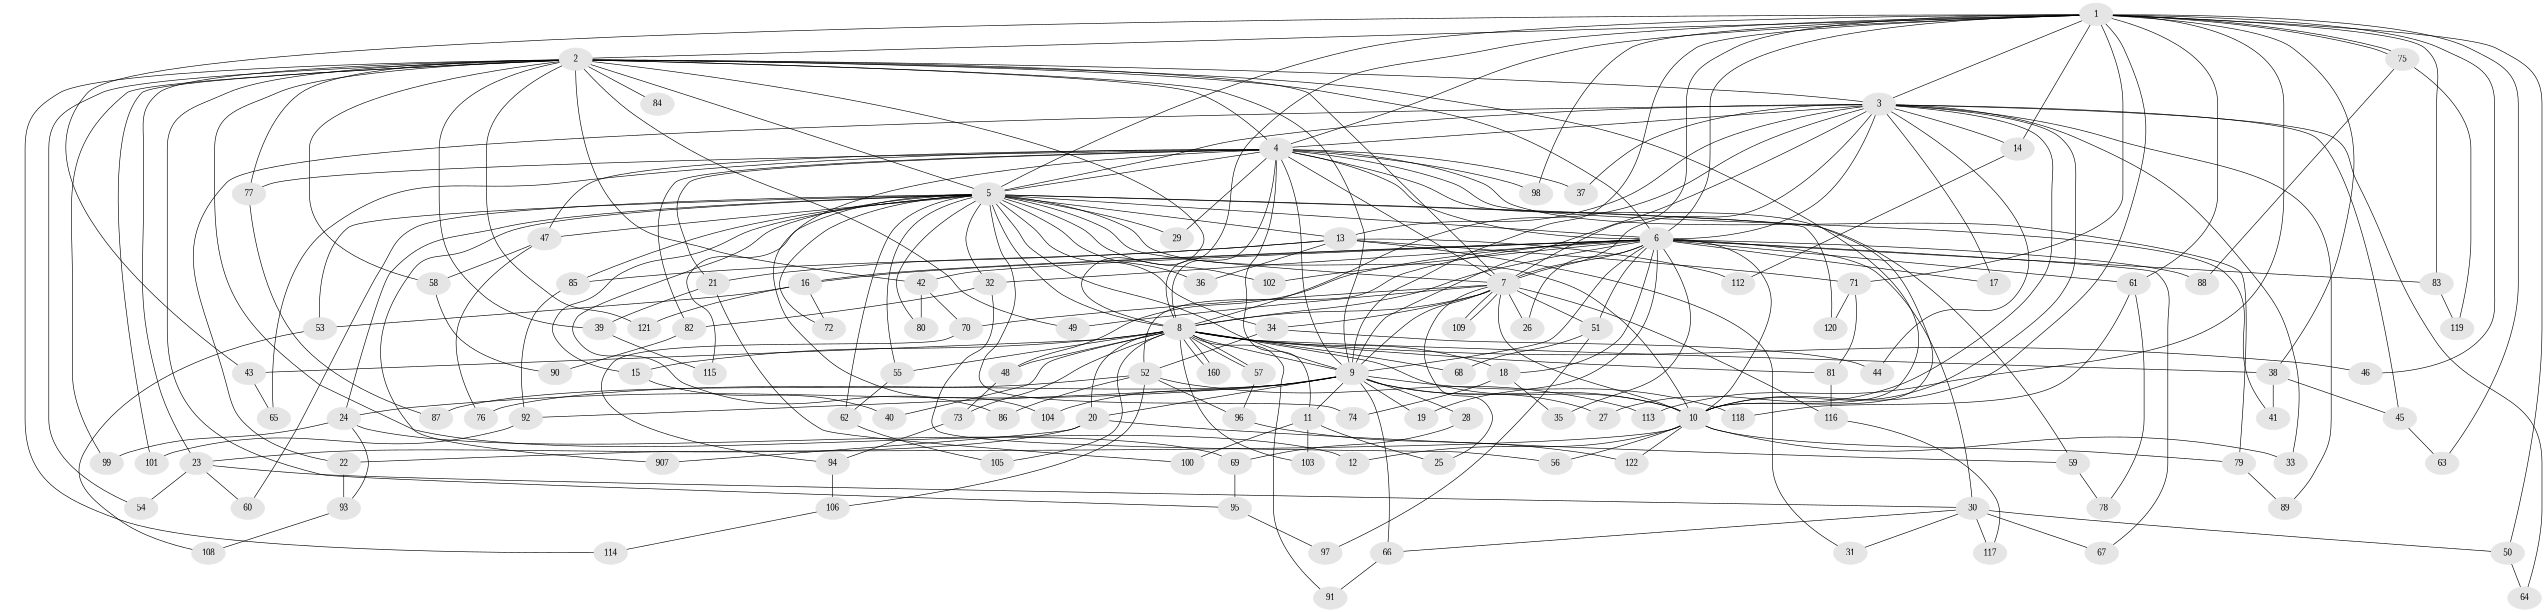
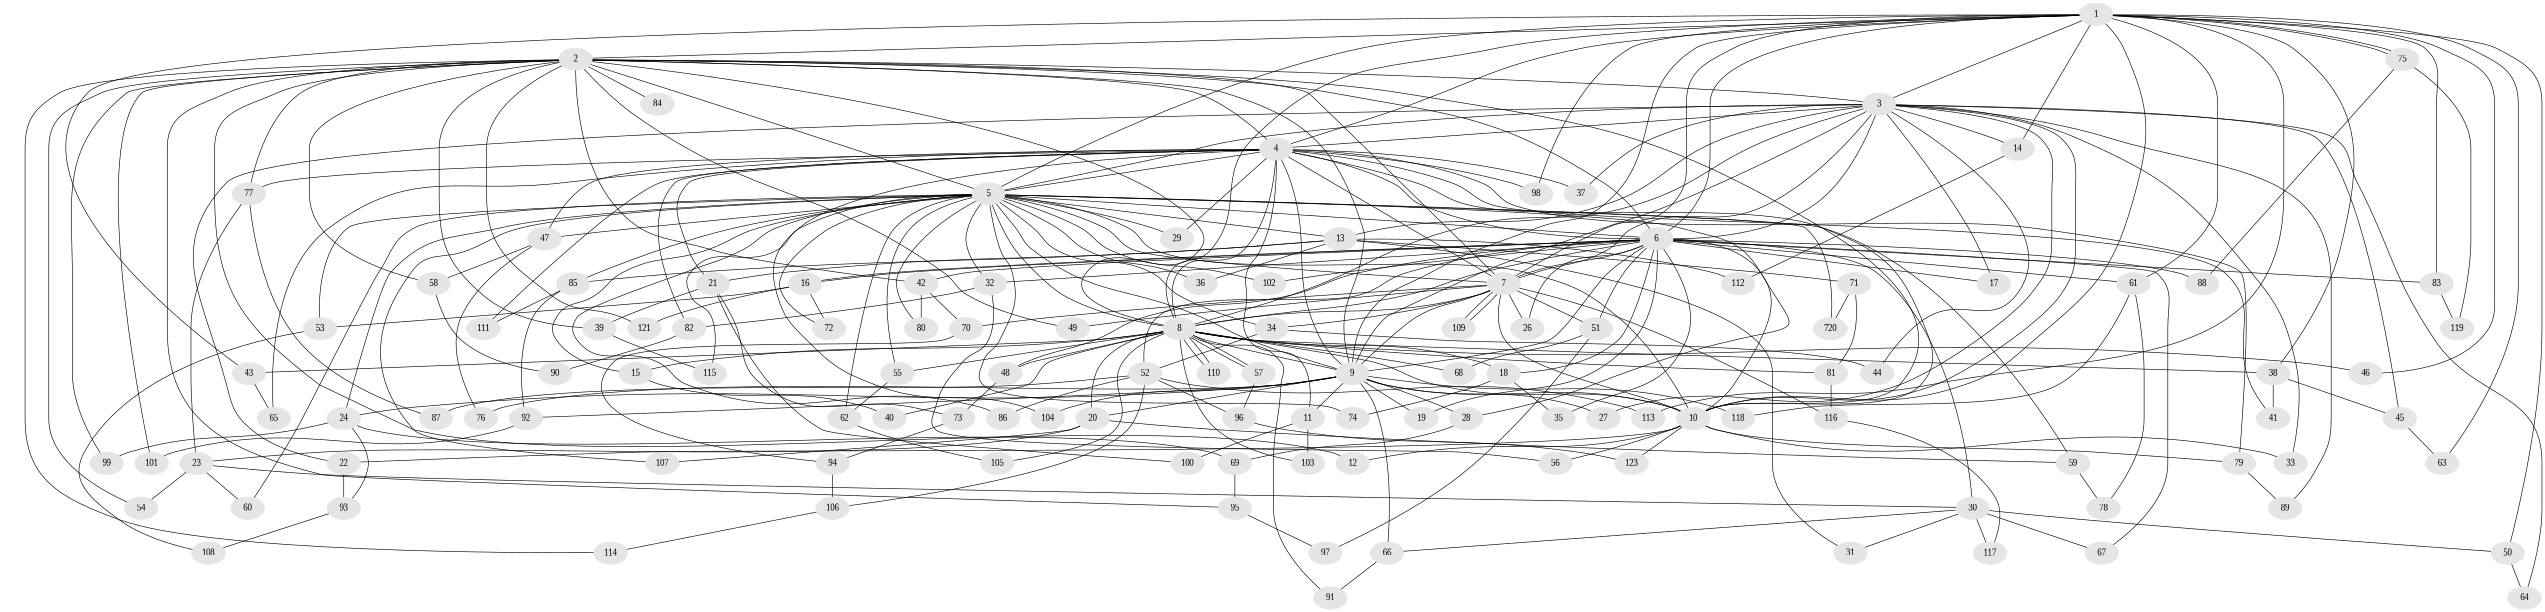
(155, 96) -> (191, 322)
(2089, 231) -> none
none -> (1694, 232)
none -> (483, 329)
(1830, 329) -> (1830, 329)
(1068, 374) -> (756, 379)
(1214, 374) -> (1214, 374)
(662, 463) -> (662, 463)
(1439, 463) -> none
(1631, 463) -> (1631, 463)
